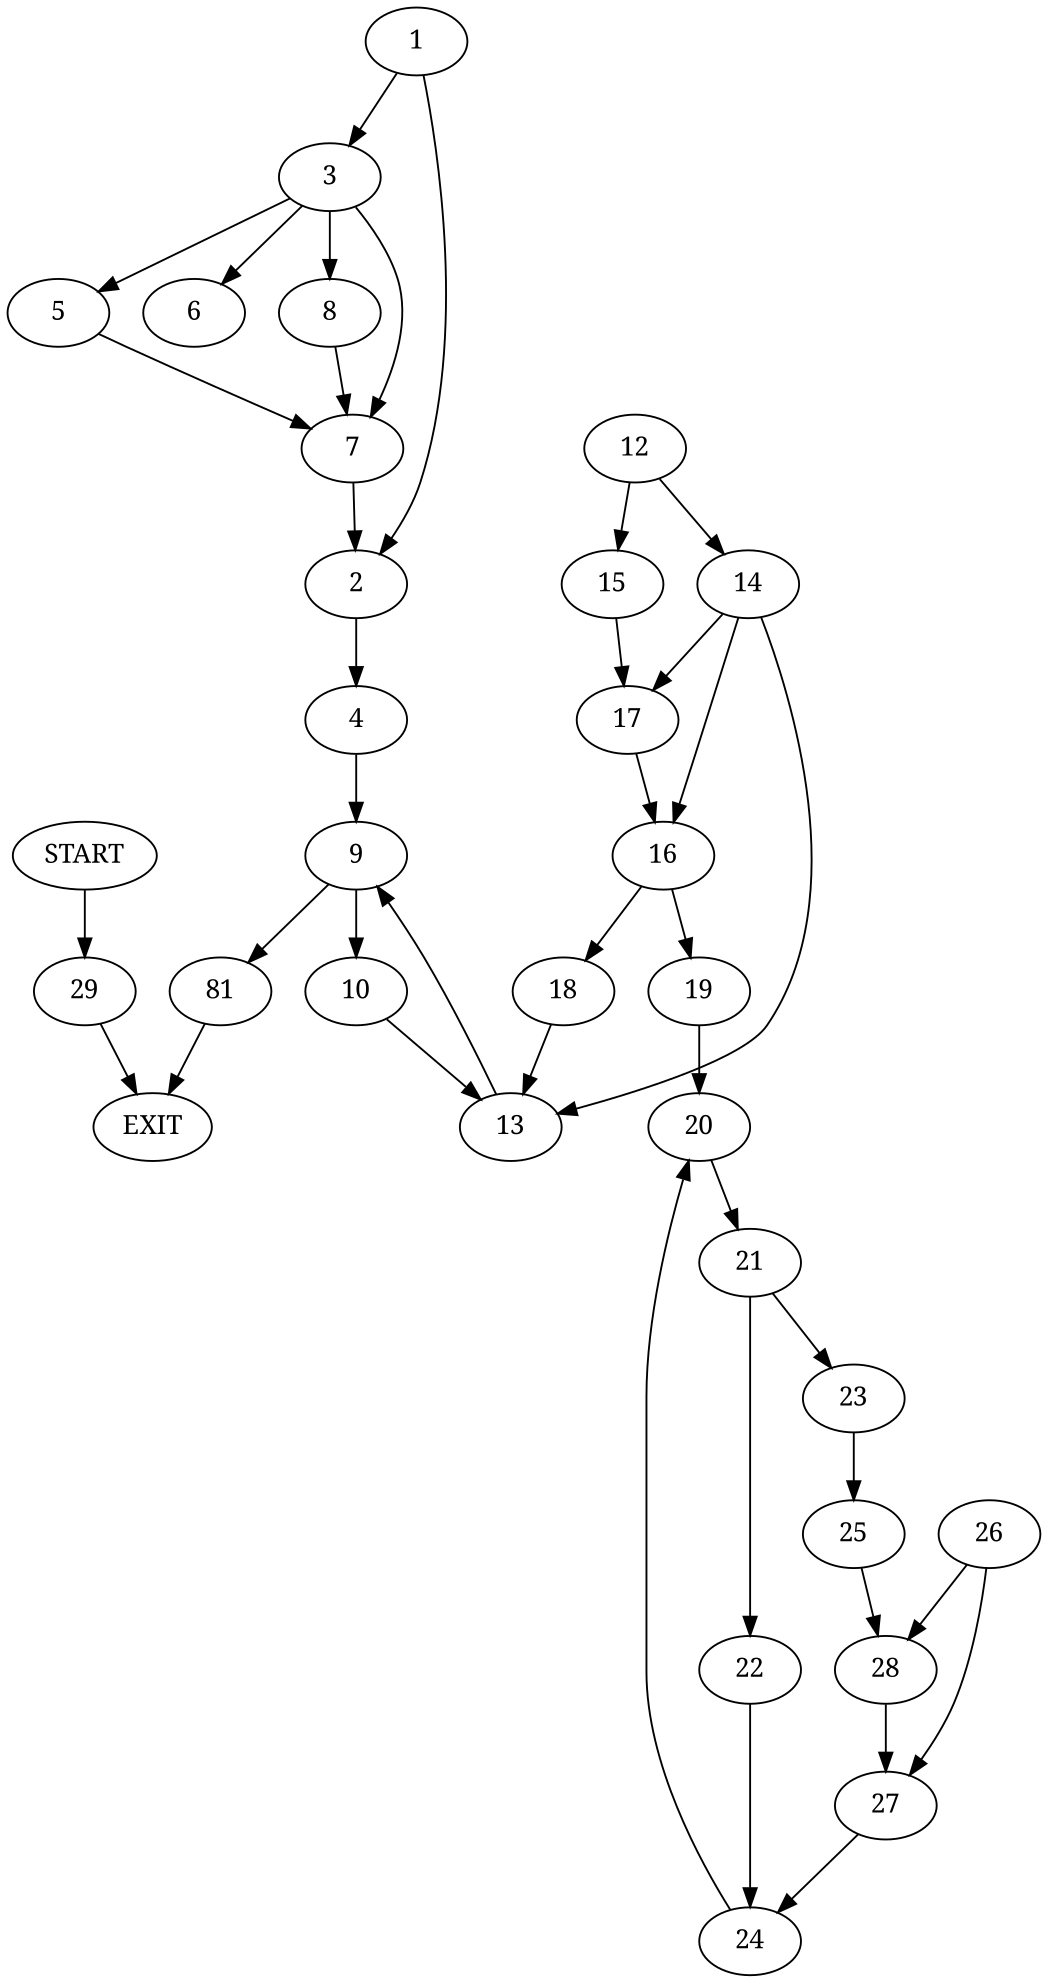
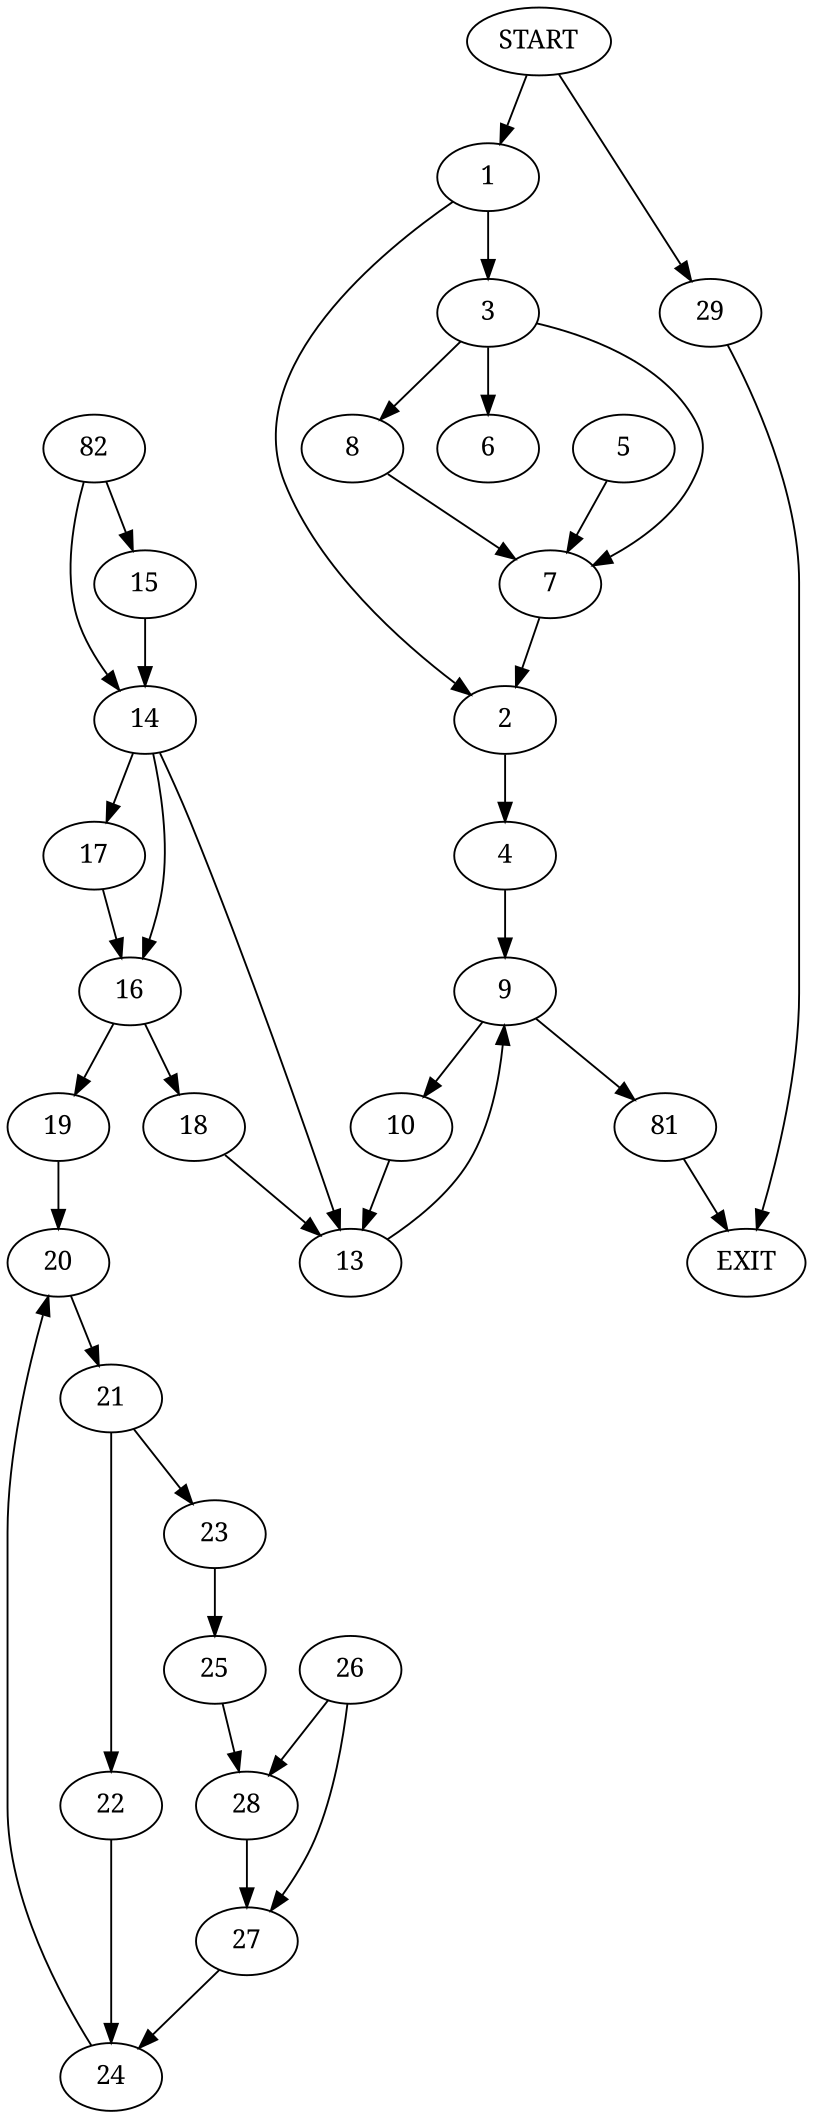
none -> (517, 100)
(203, 241) -> none
(635, 449) -> (94, 449)
(619, 643) -> (145, 643)
